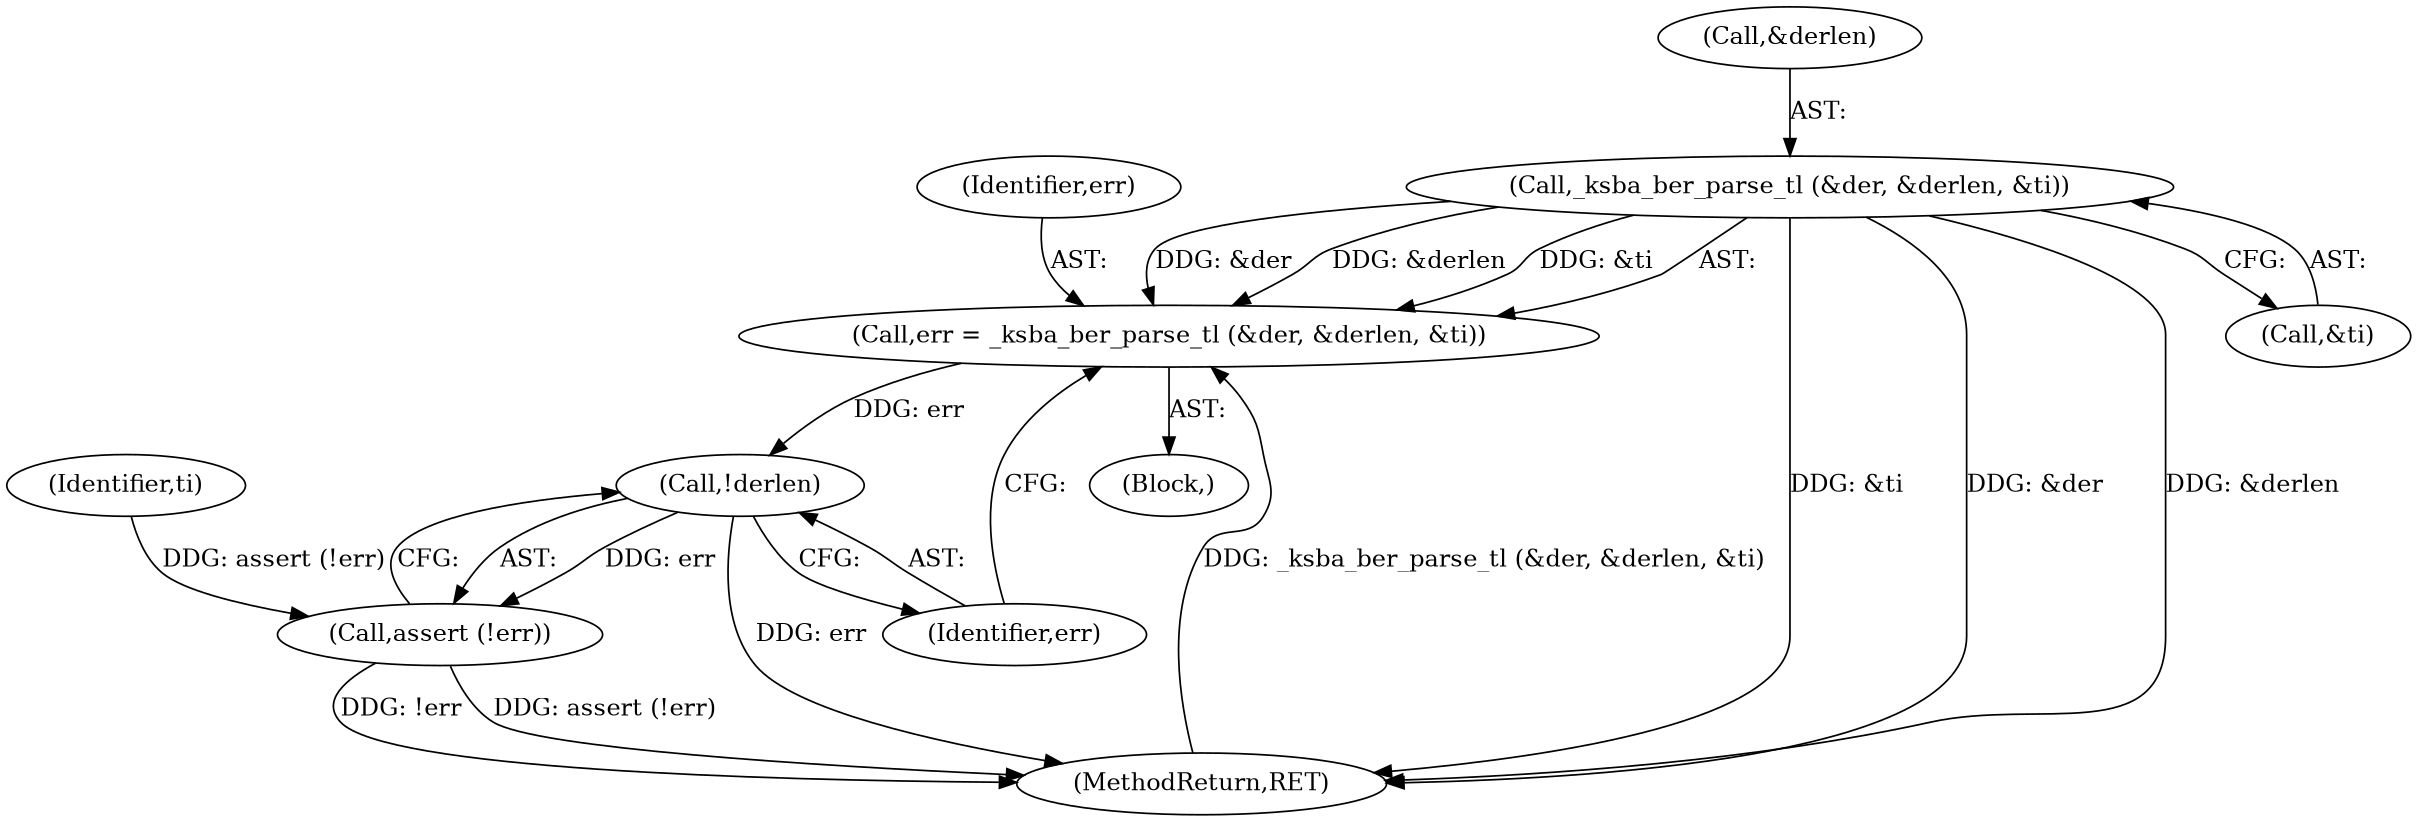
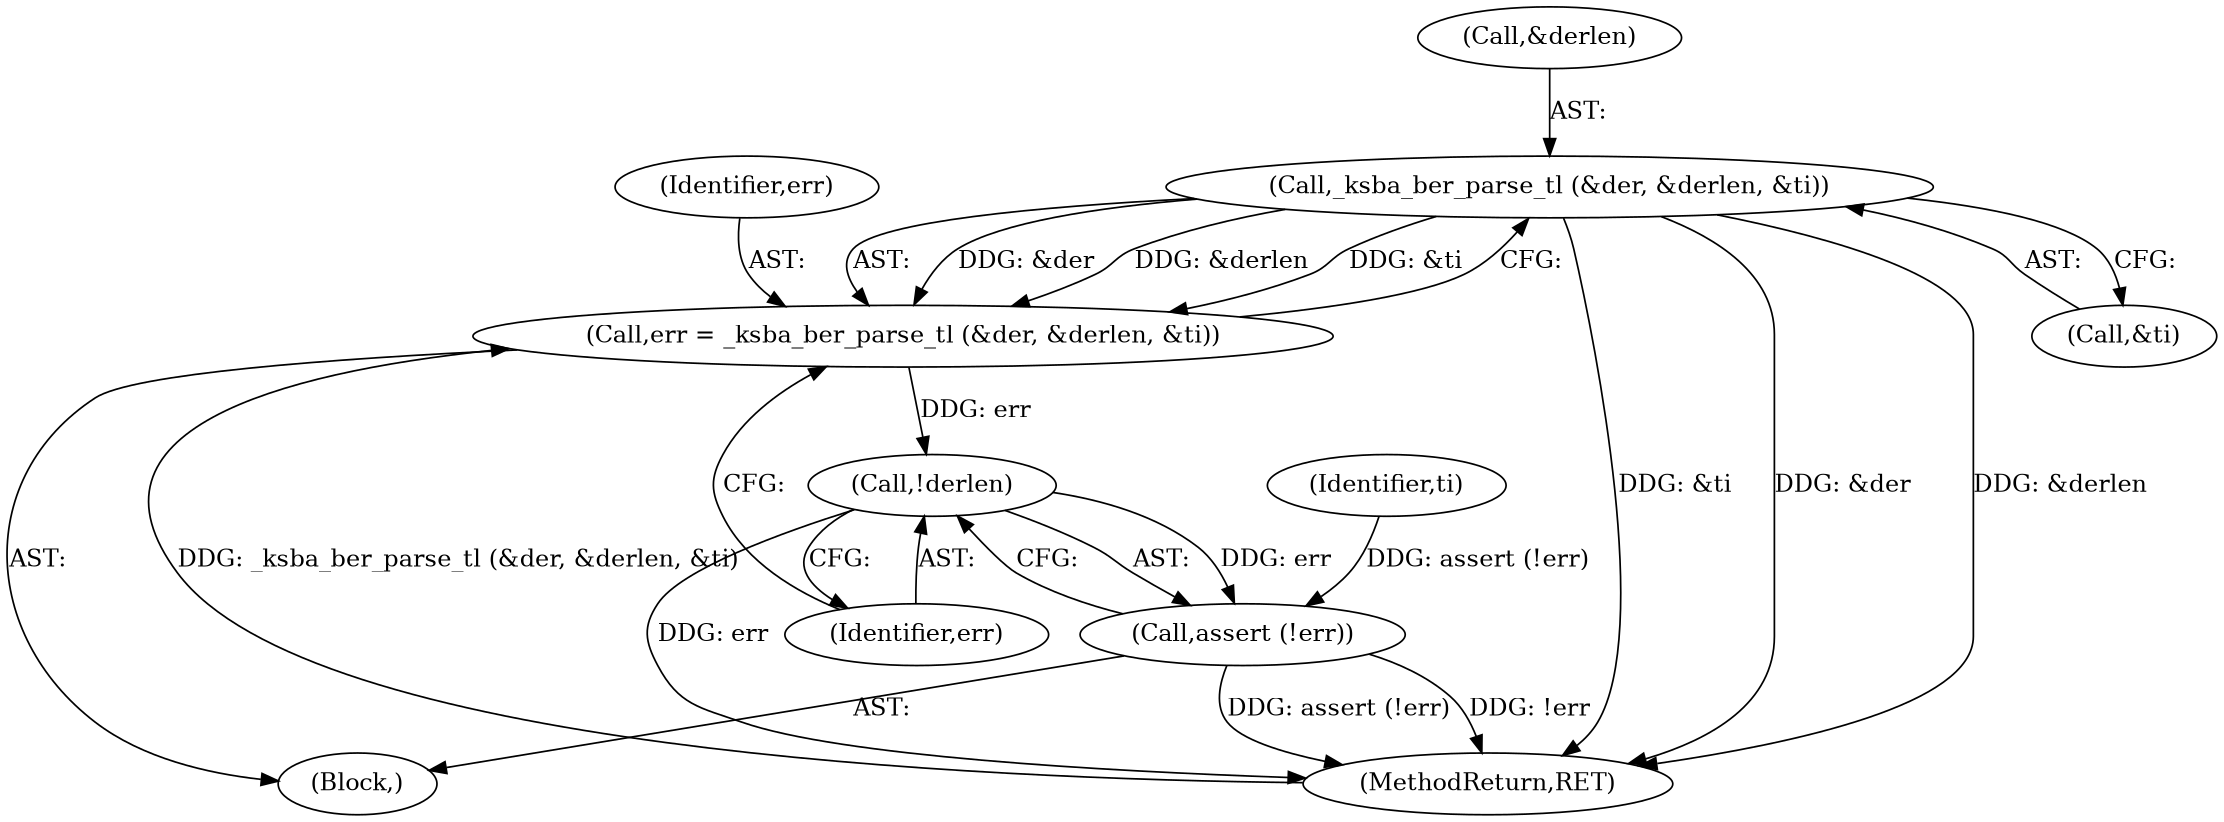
none -> (1387, 297)
none -> (785, 712)
